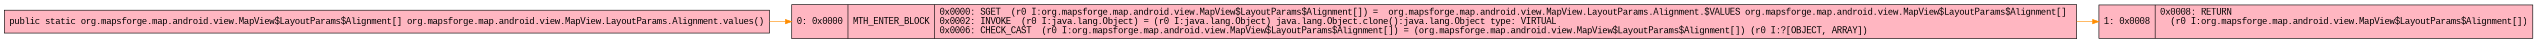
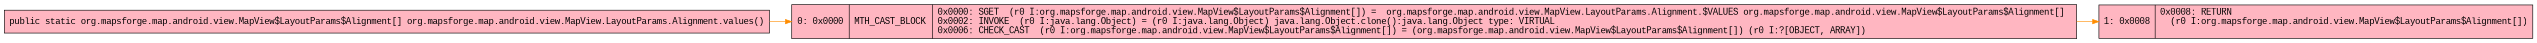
(891, 21) -> (890, 21)
